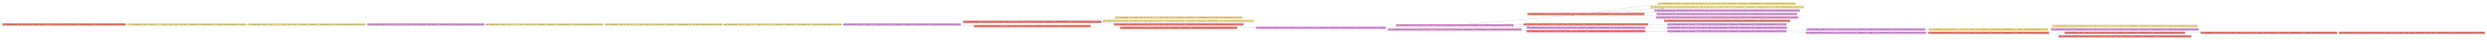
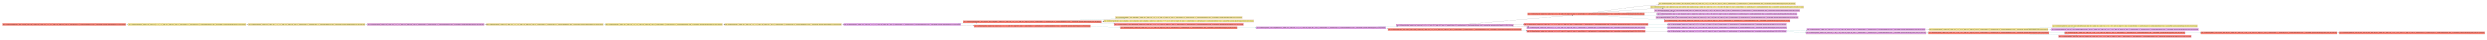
(1455, 30) -> (1455, 30)
